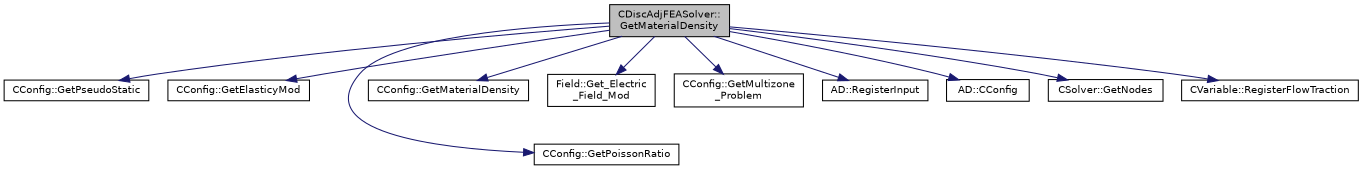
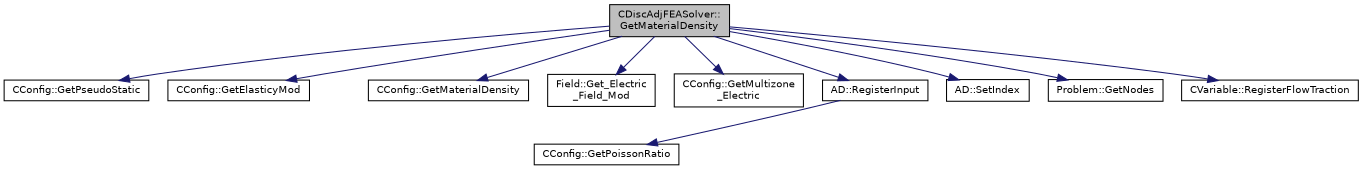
(386, 57) -> (749, 122)
(739, 90) -> (739, 90)
(988, 90) -> (988, 90)
(1106, 90) -> (1106, 90)
